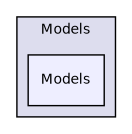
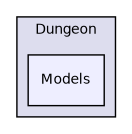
(66, 30) -> (66, 30)
